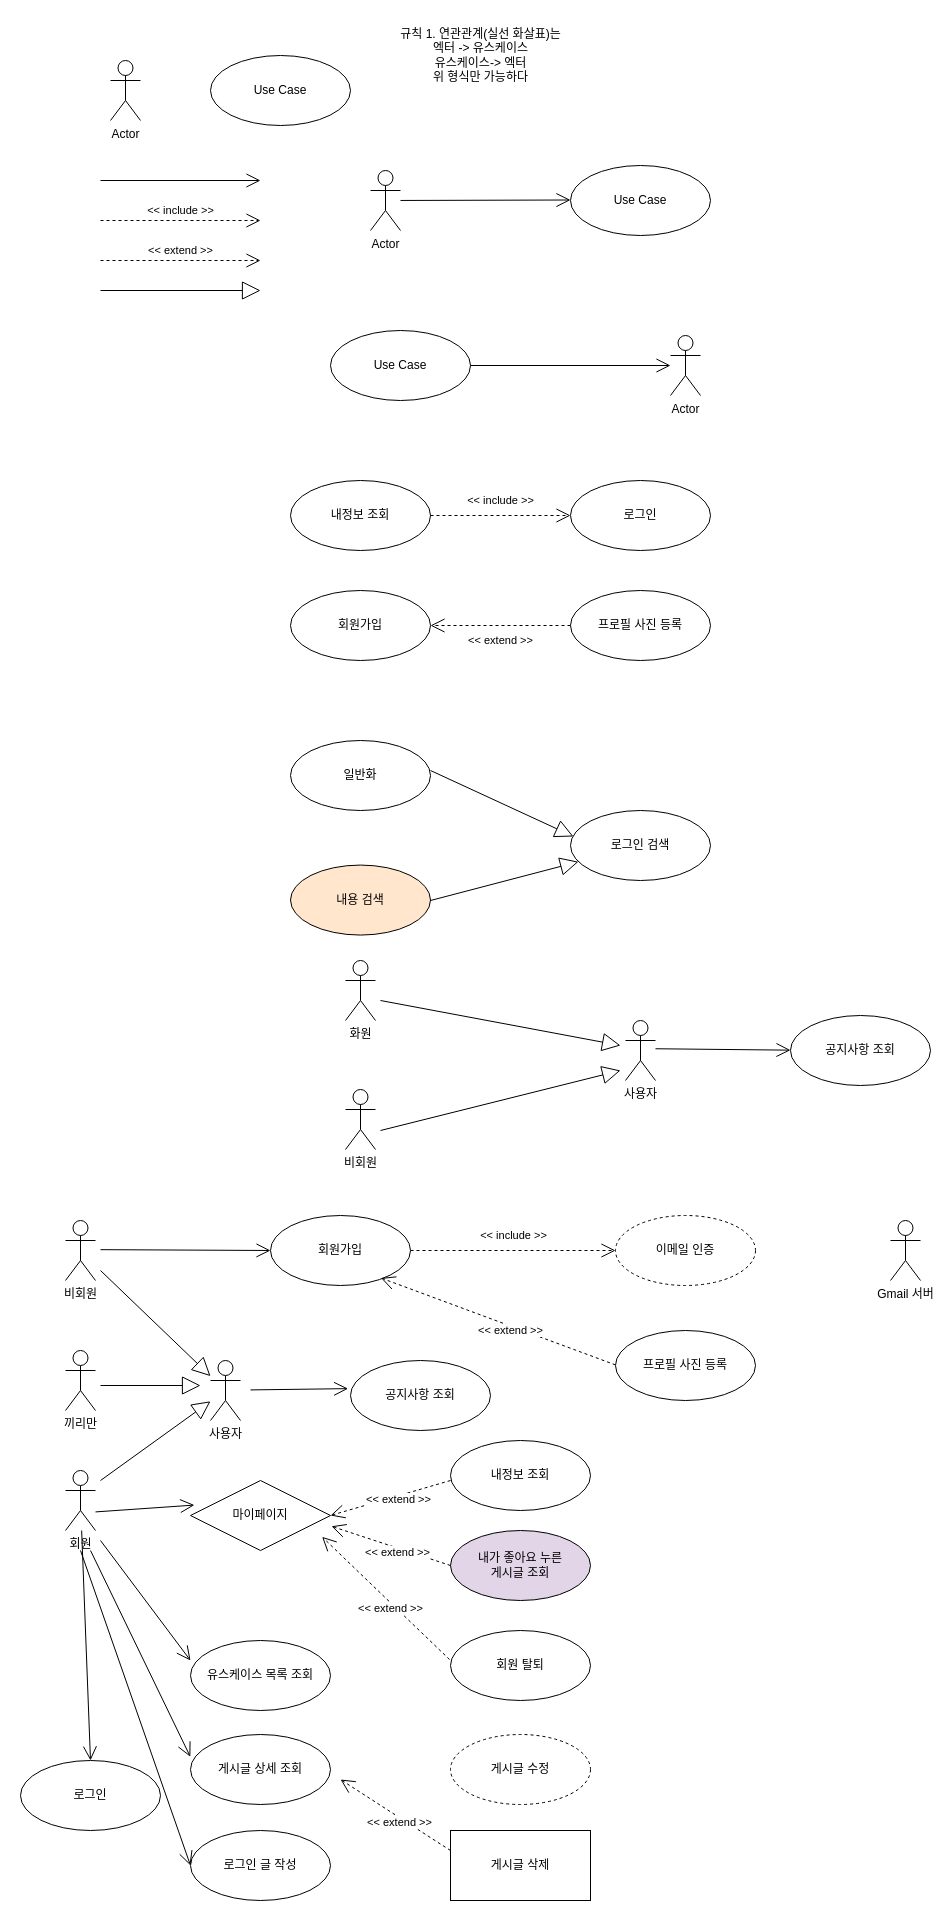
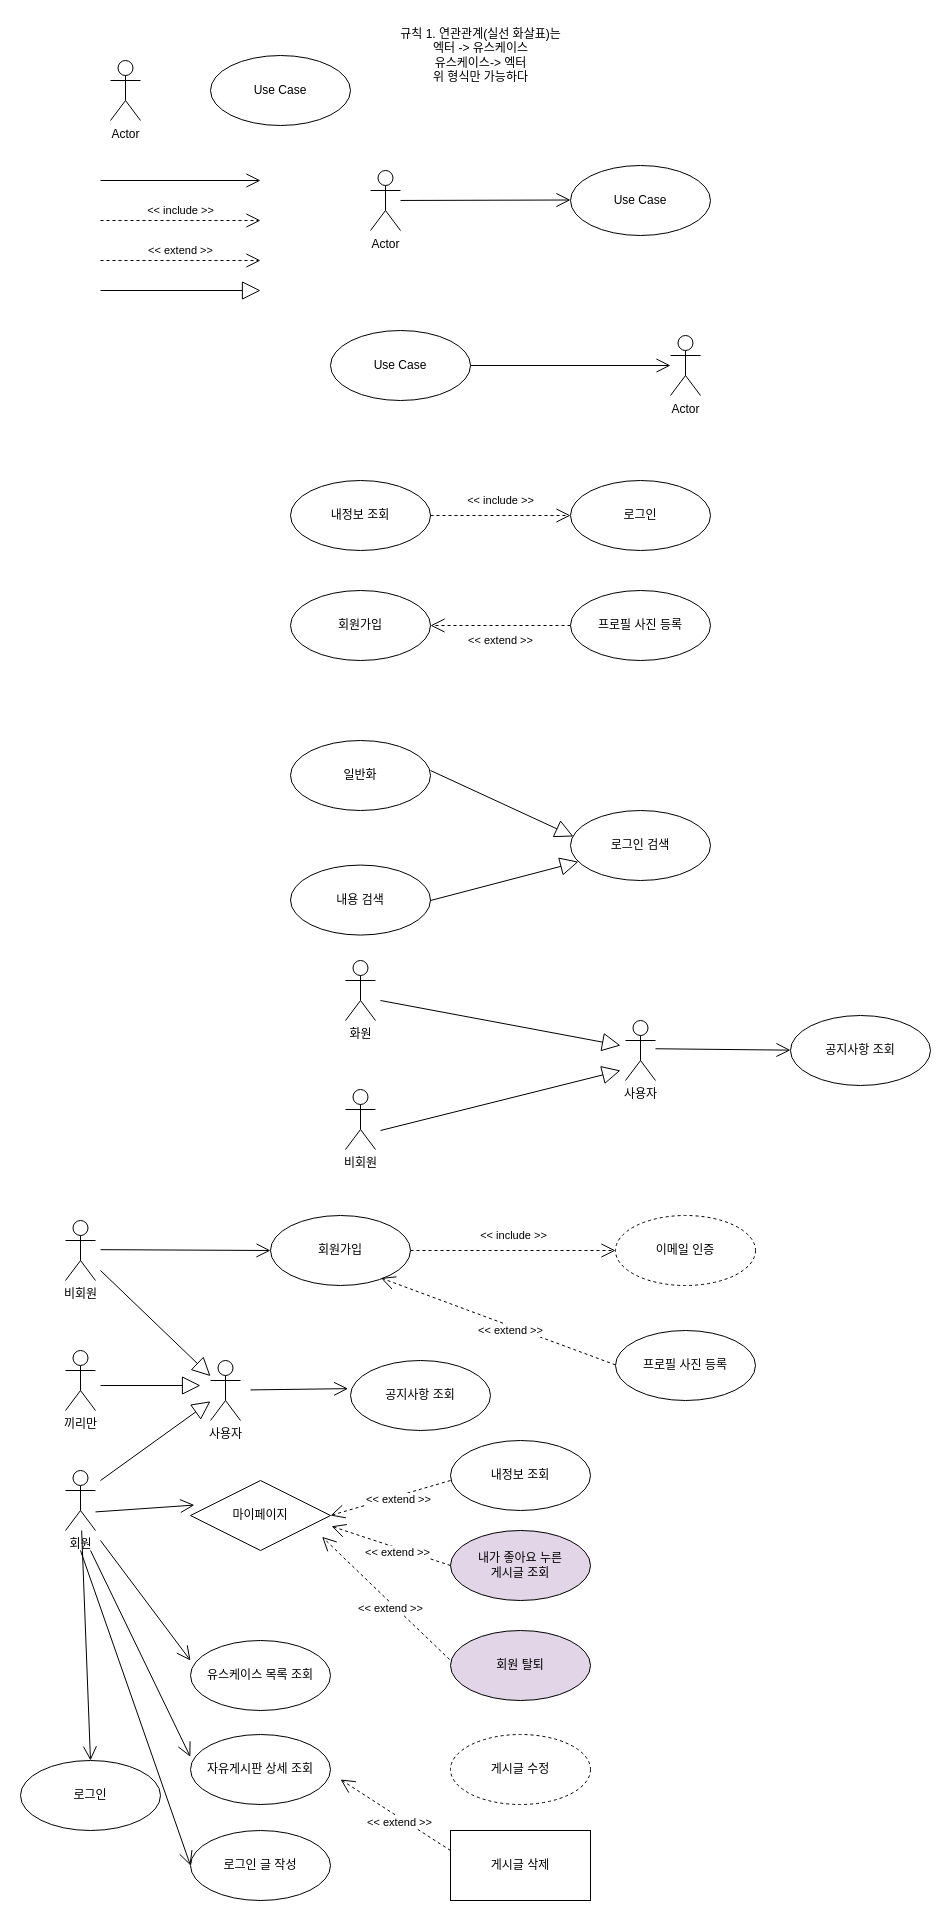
(361, 900) -> (361, 900)
(906, 1251) -> none
(521, 1666) -> (521, 1666)
(261, 1770) -> (261, 1770)
